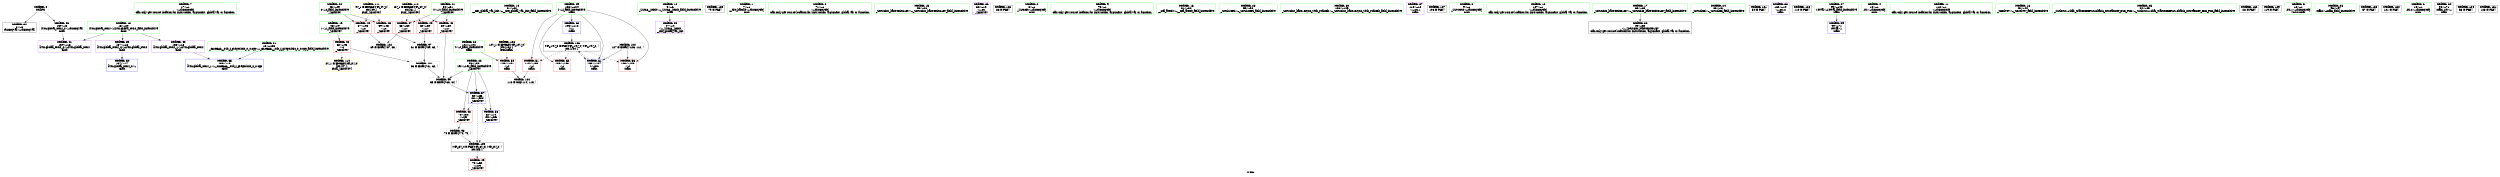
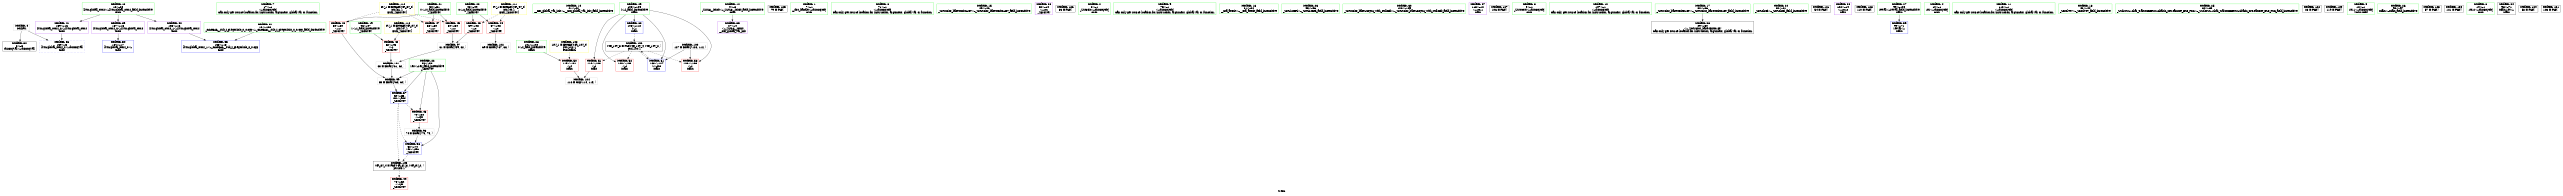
(63, 36) -> (62, 36)
(393, 38) -> none
(342, 55) -> (397, 36)
(465, 138) -> (417, 138)
